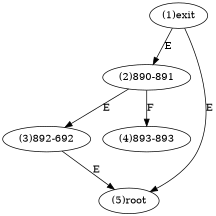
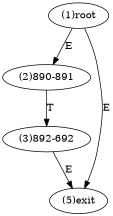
(179, 16) -> (79, 16)
(107, 108) -> (50, 108)
(147, 139) -> none
(129, 201) -> (79, 201)
